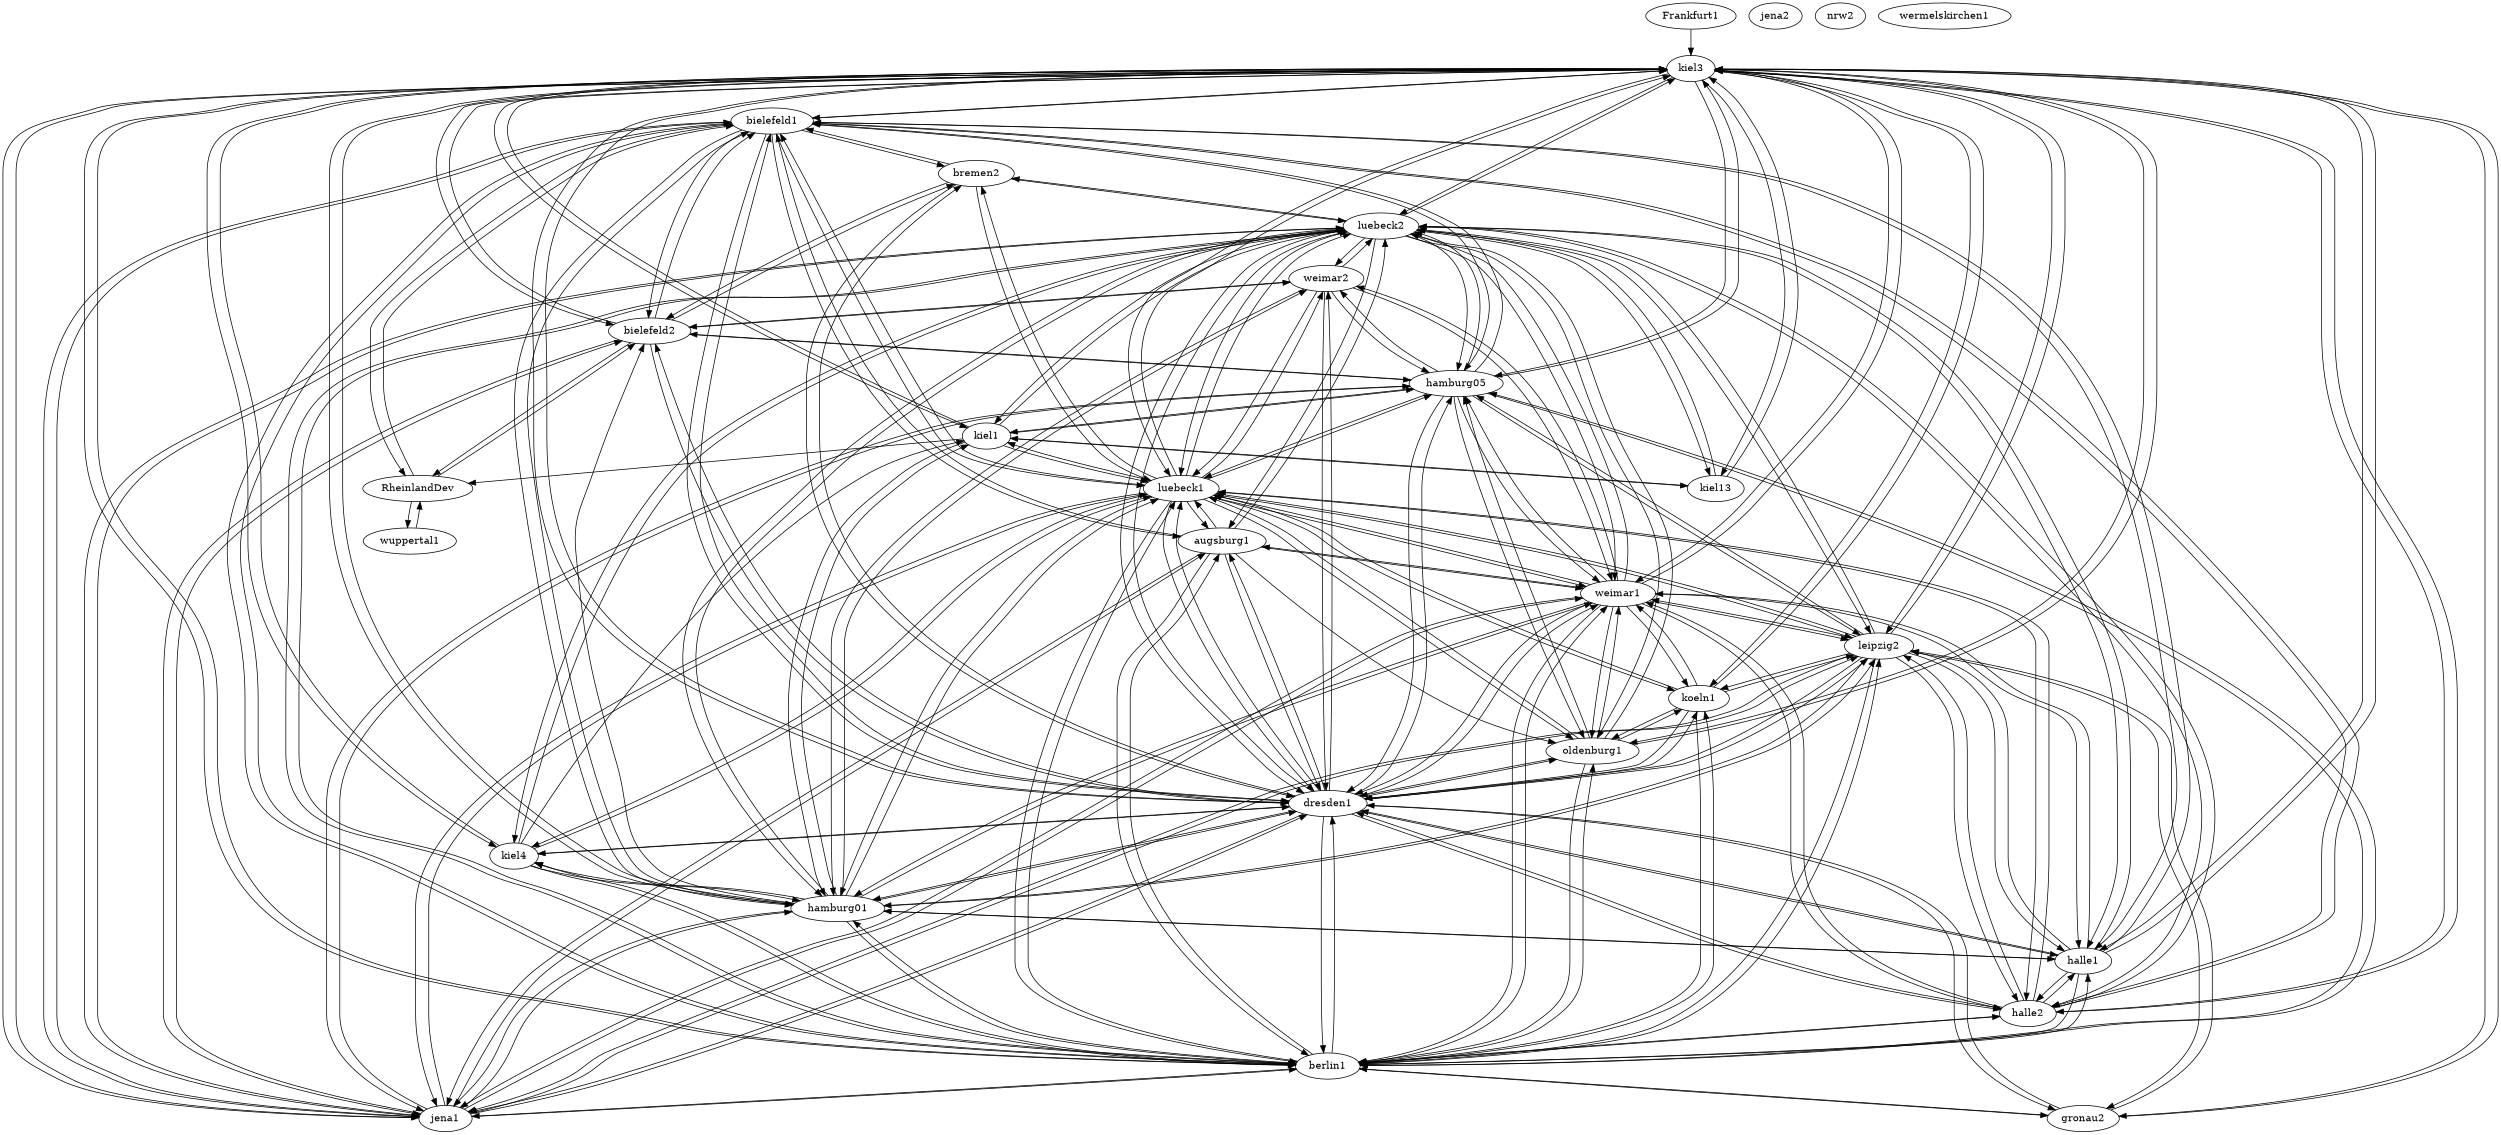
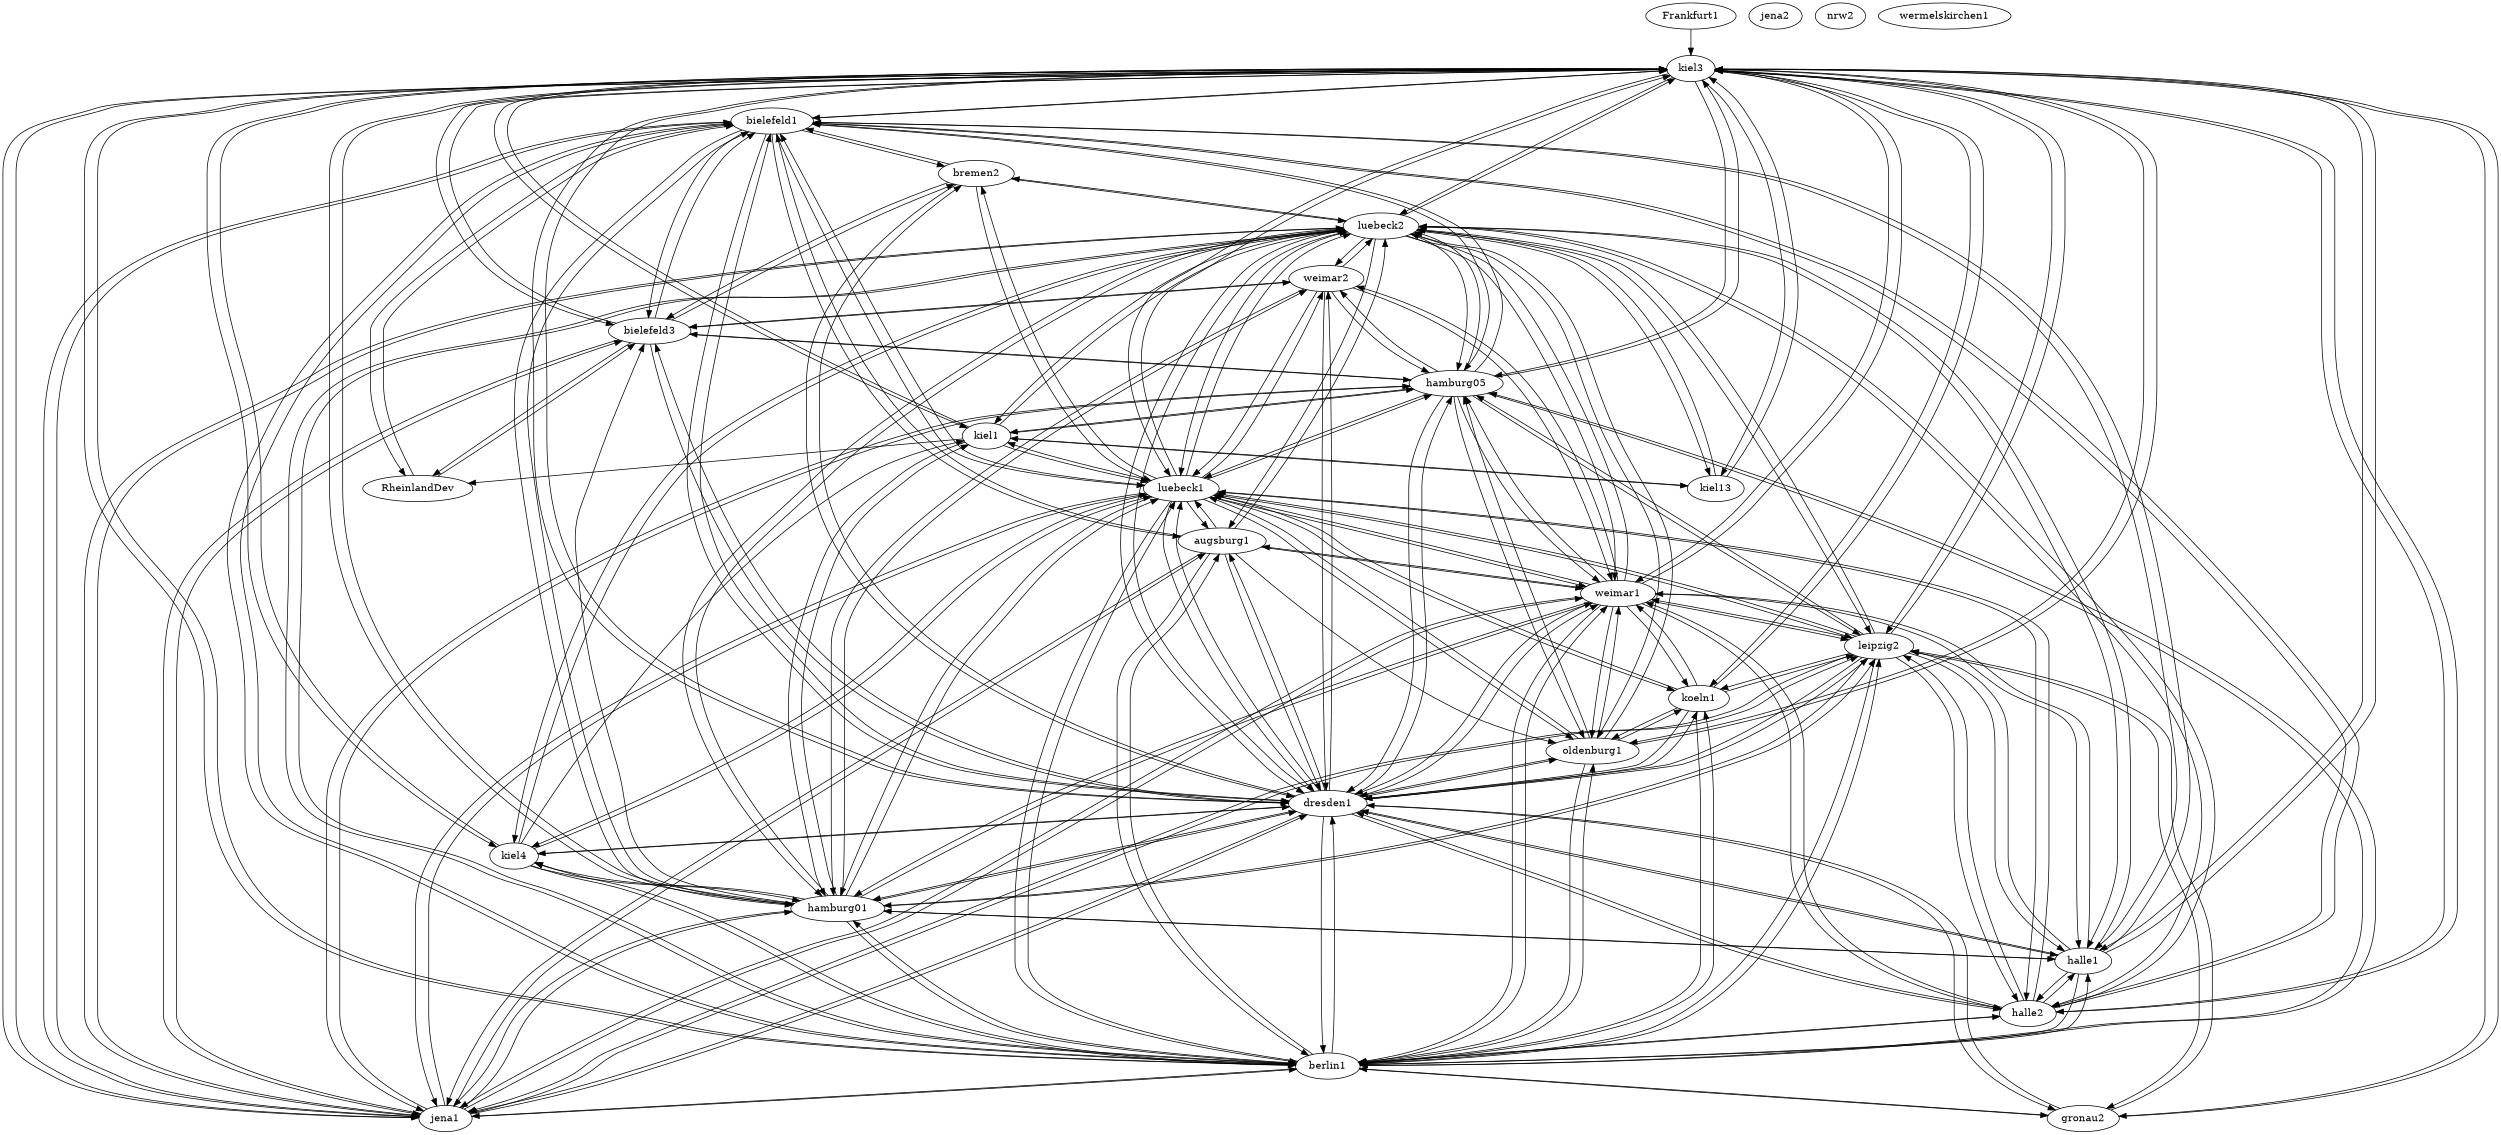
(650, 331) -> (650, 331)
(410, 541) -> none
